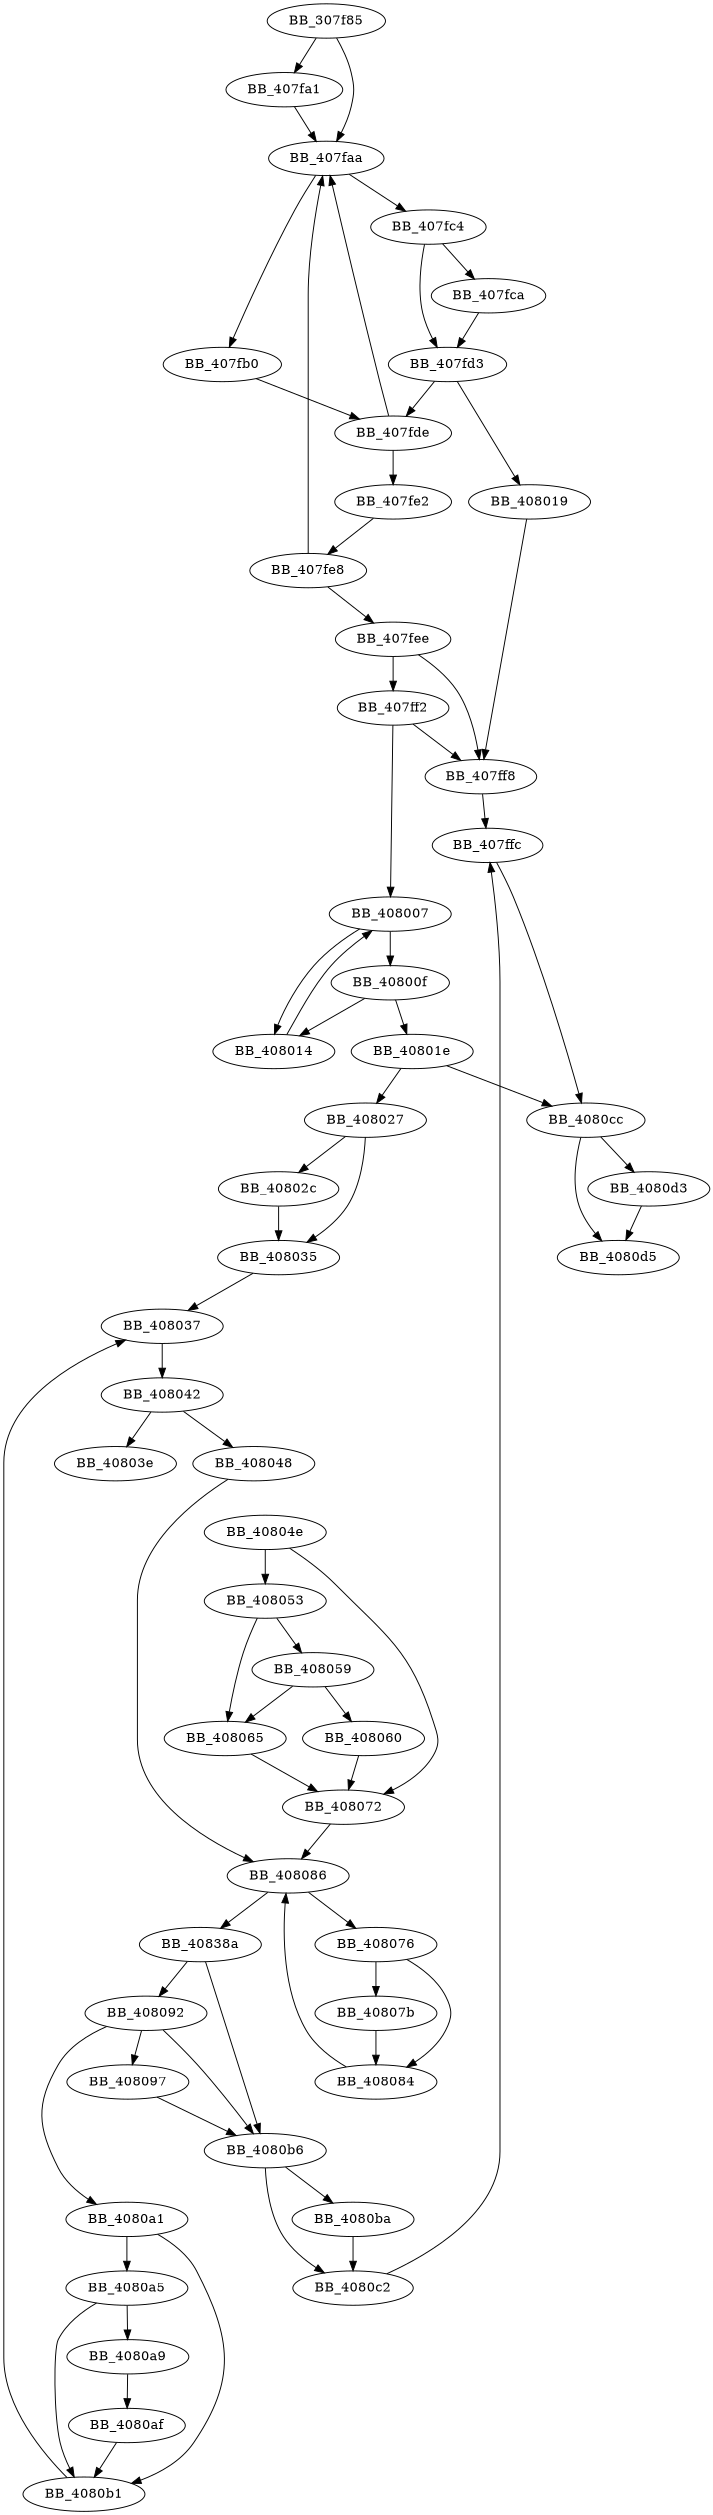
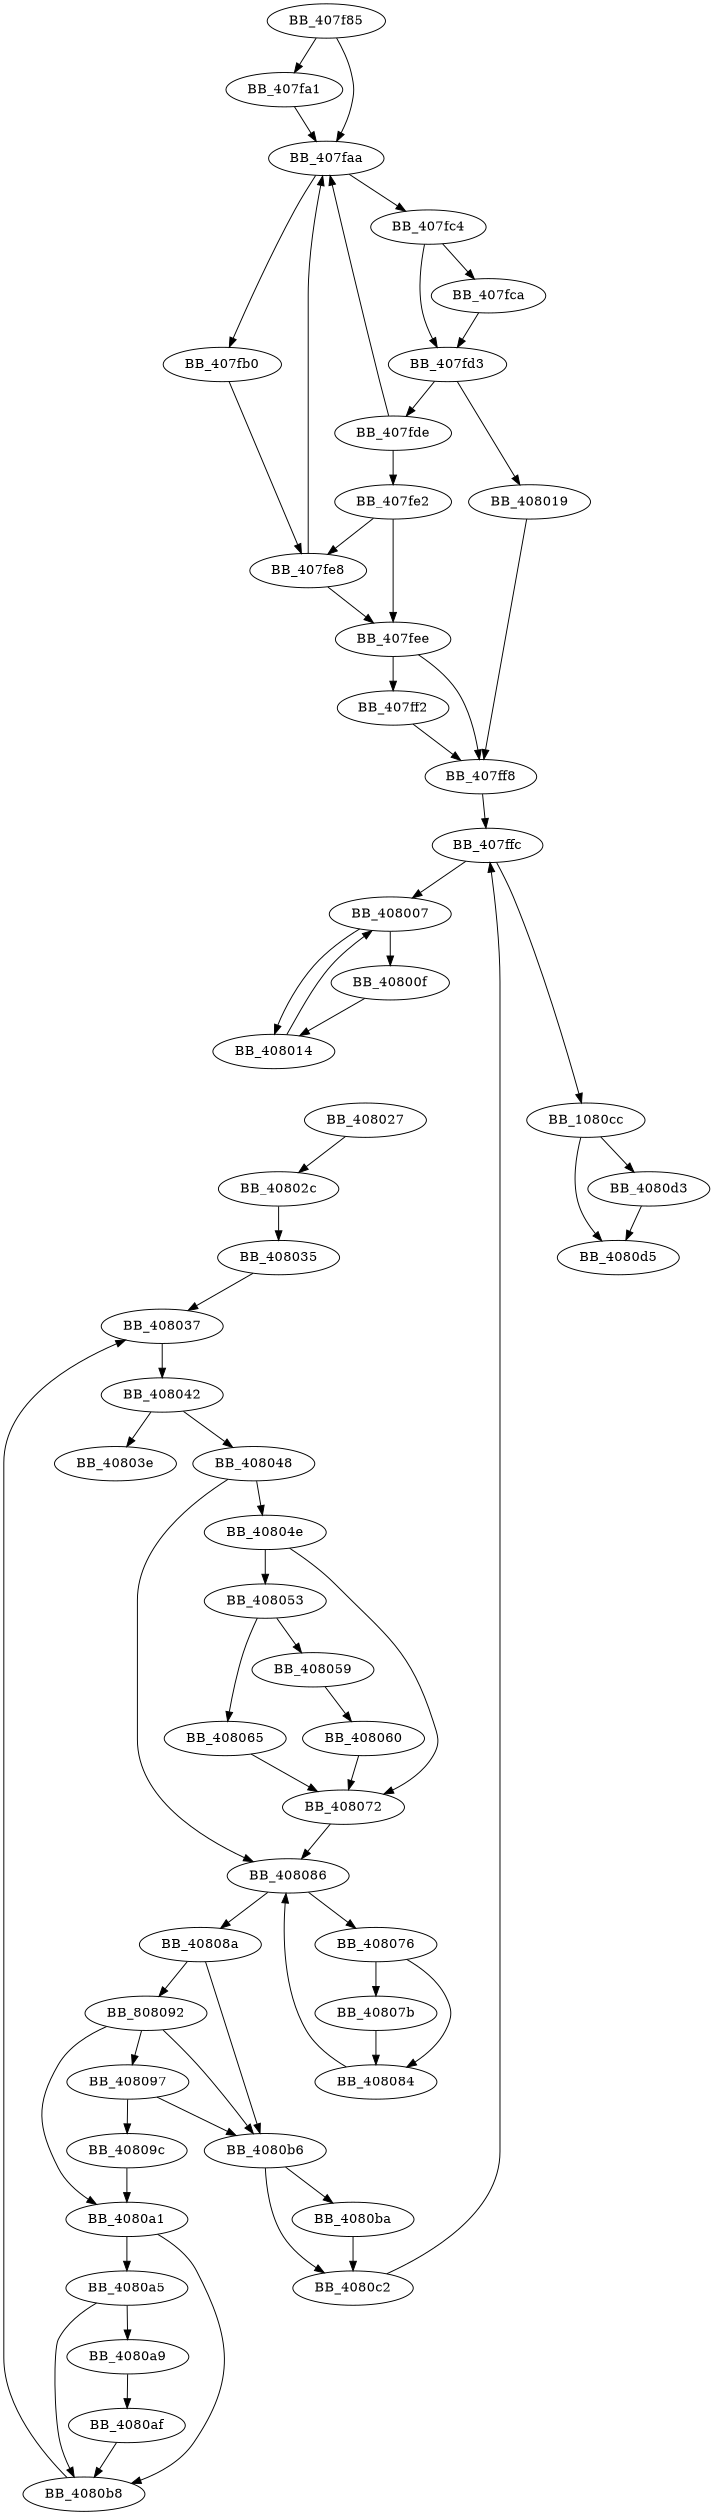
(326, 21) -> (326, 21)
(301, 396) -> (263, 463)
none -> (393, 566)
(392, 806) -> (443, 877)
(412, 1051) -> none
(586, 1120) -> (586, 1120)
(353, 1194) -> none
none -> (259, 1493)
(273, 1701) -> none
(200, 1945) -> (200, 1945)
(146, 2013) -> (146, 2013)
none -> (127, 2151)
(84, 2494) -> (84, 2494)
